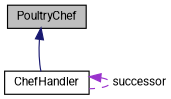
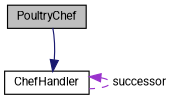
(39, 56) -> (55, 44)
